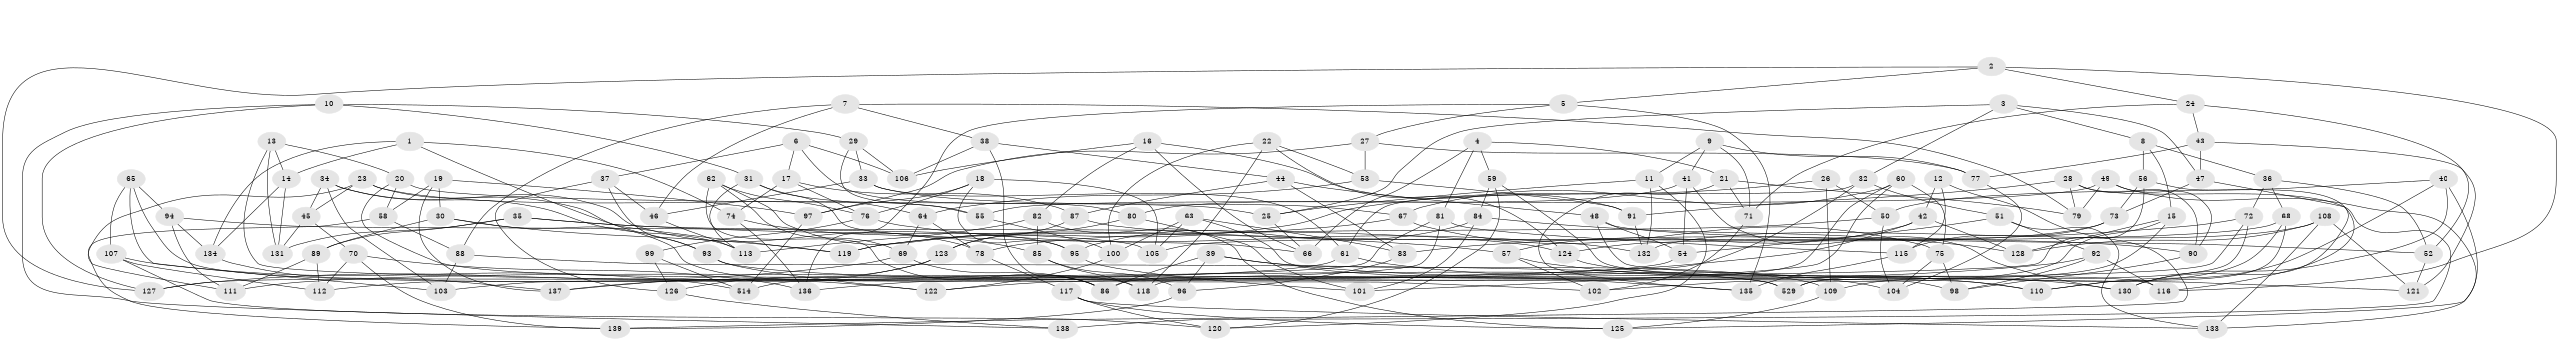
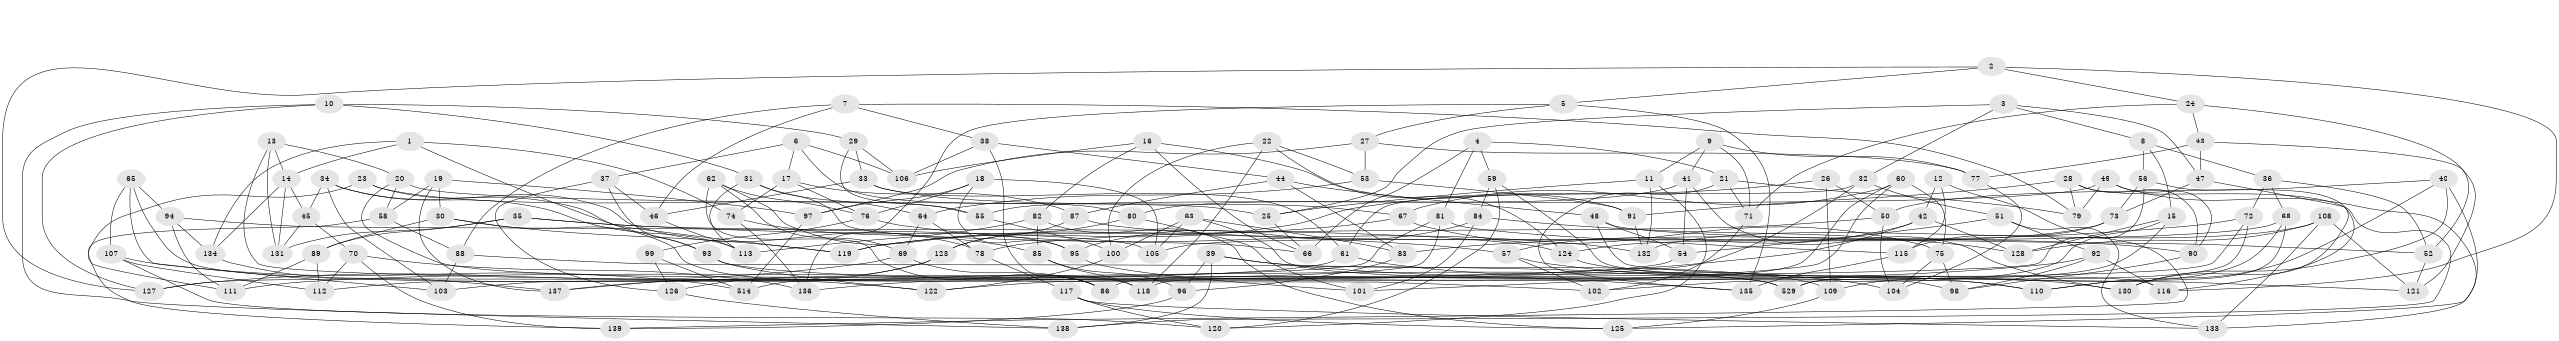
(335, 197) -> (297, 200)
(1157, 270) -> (1196, 304)
